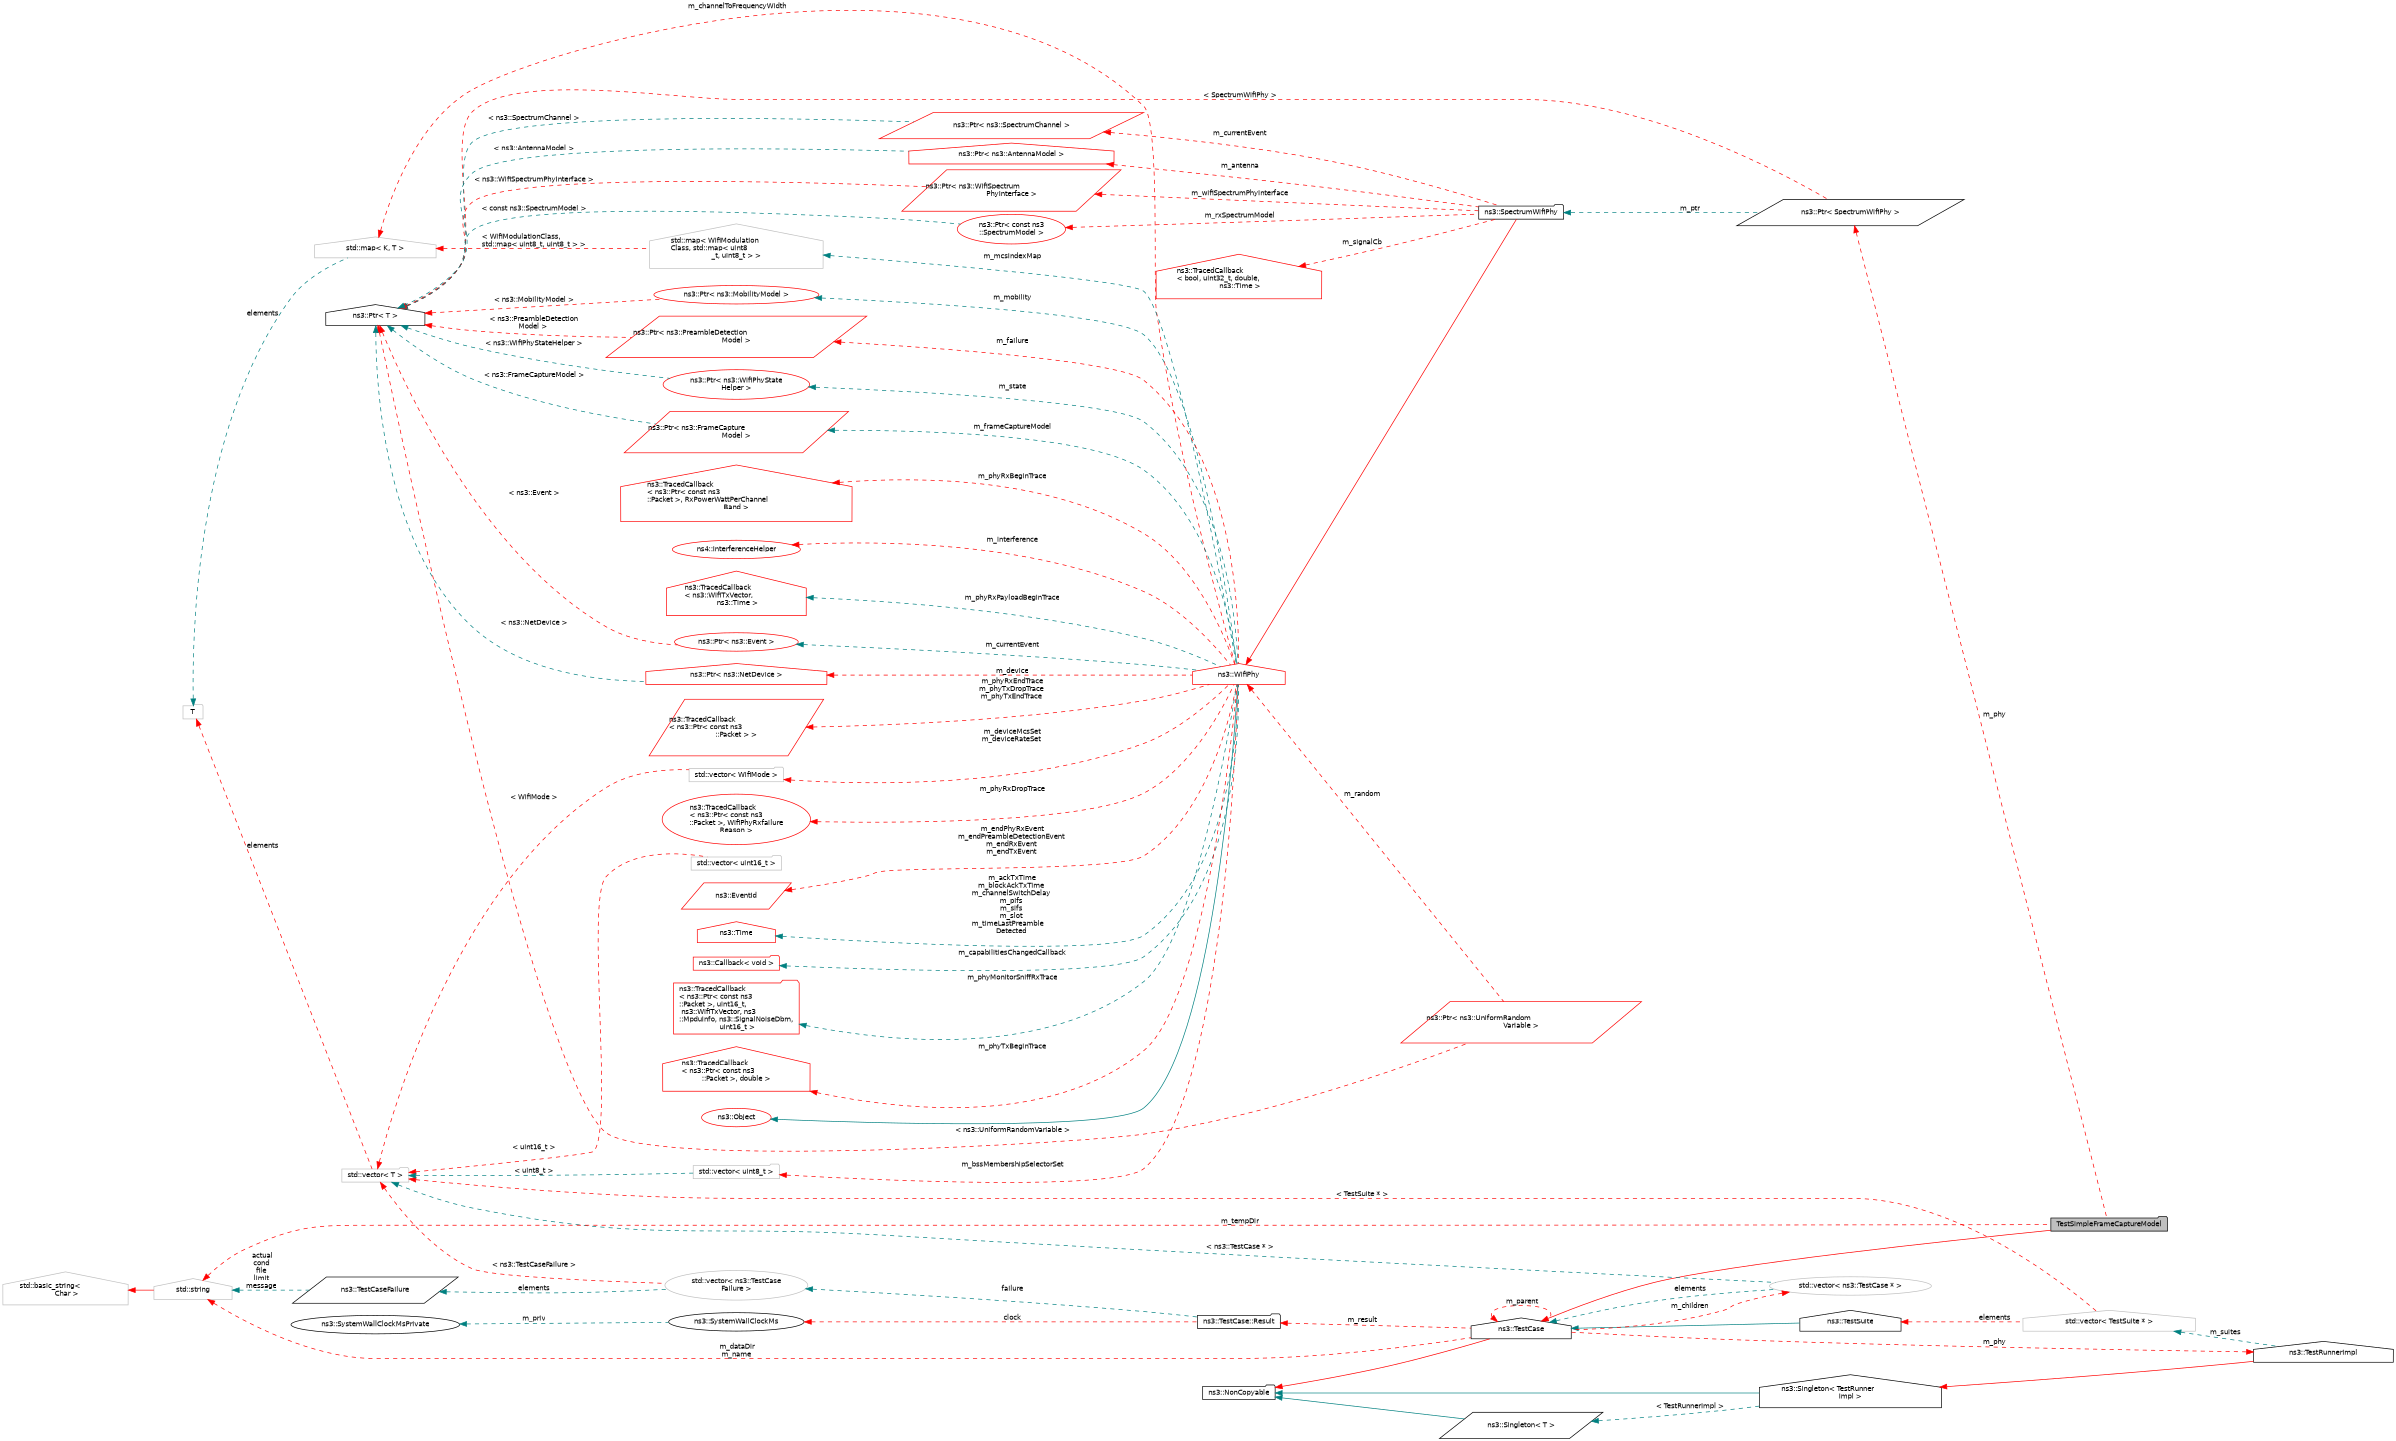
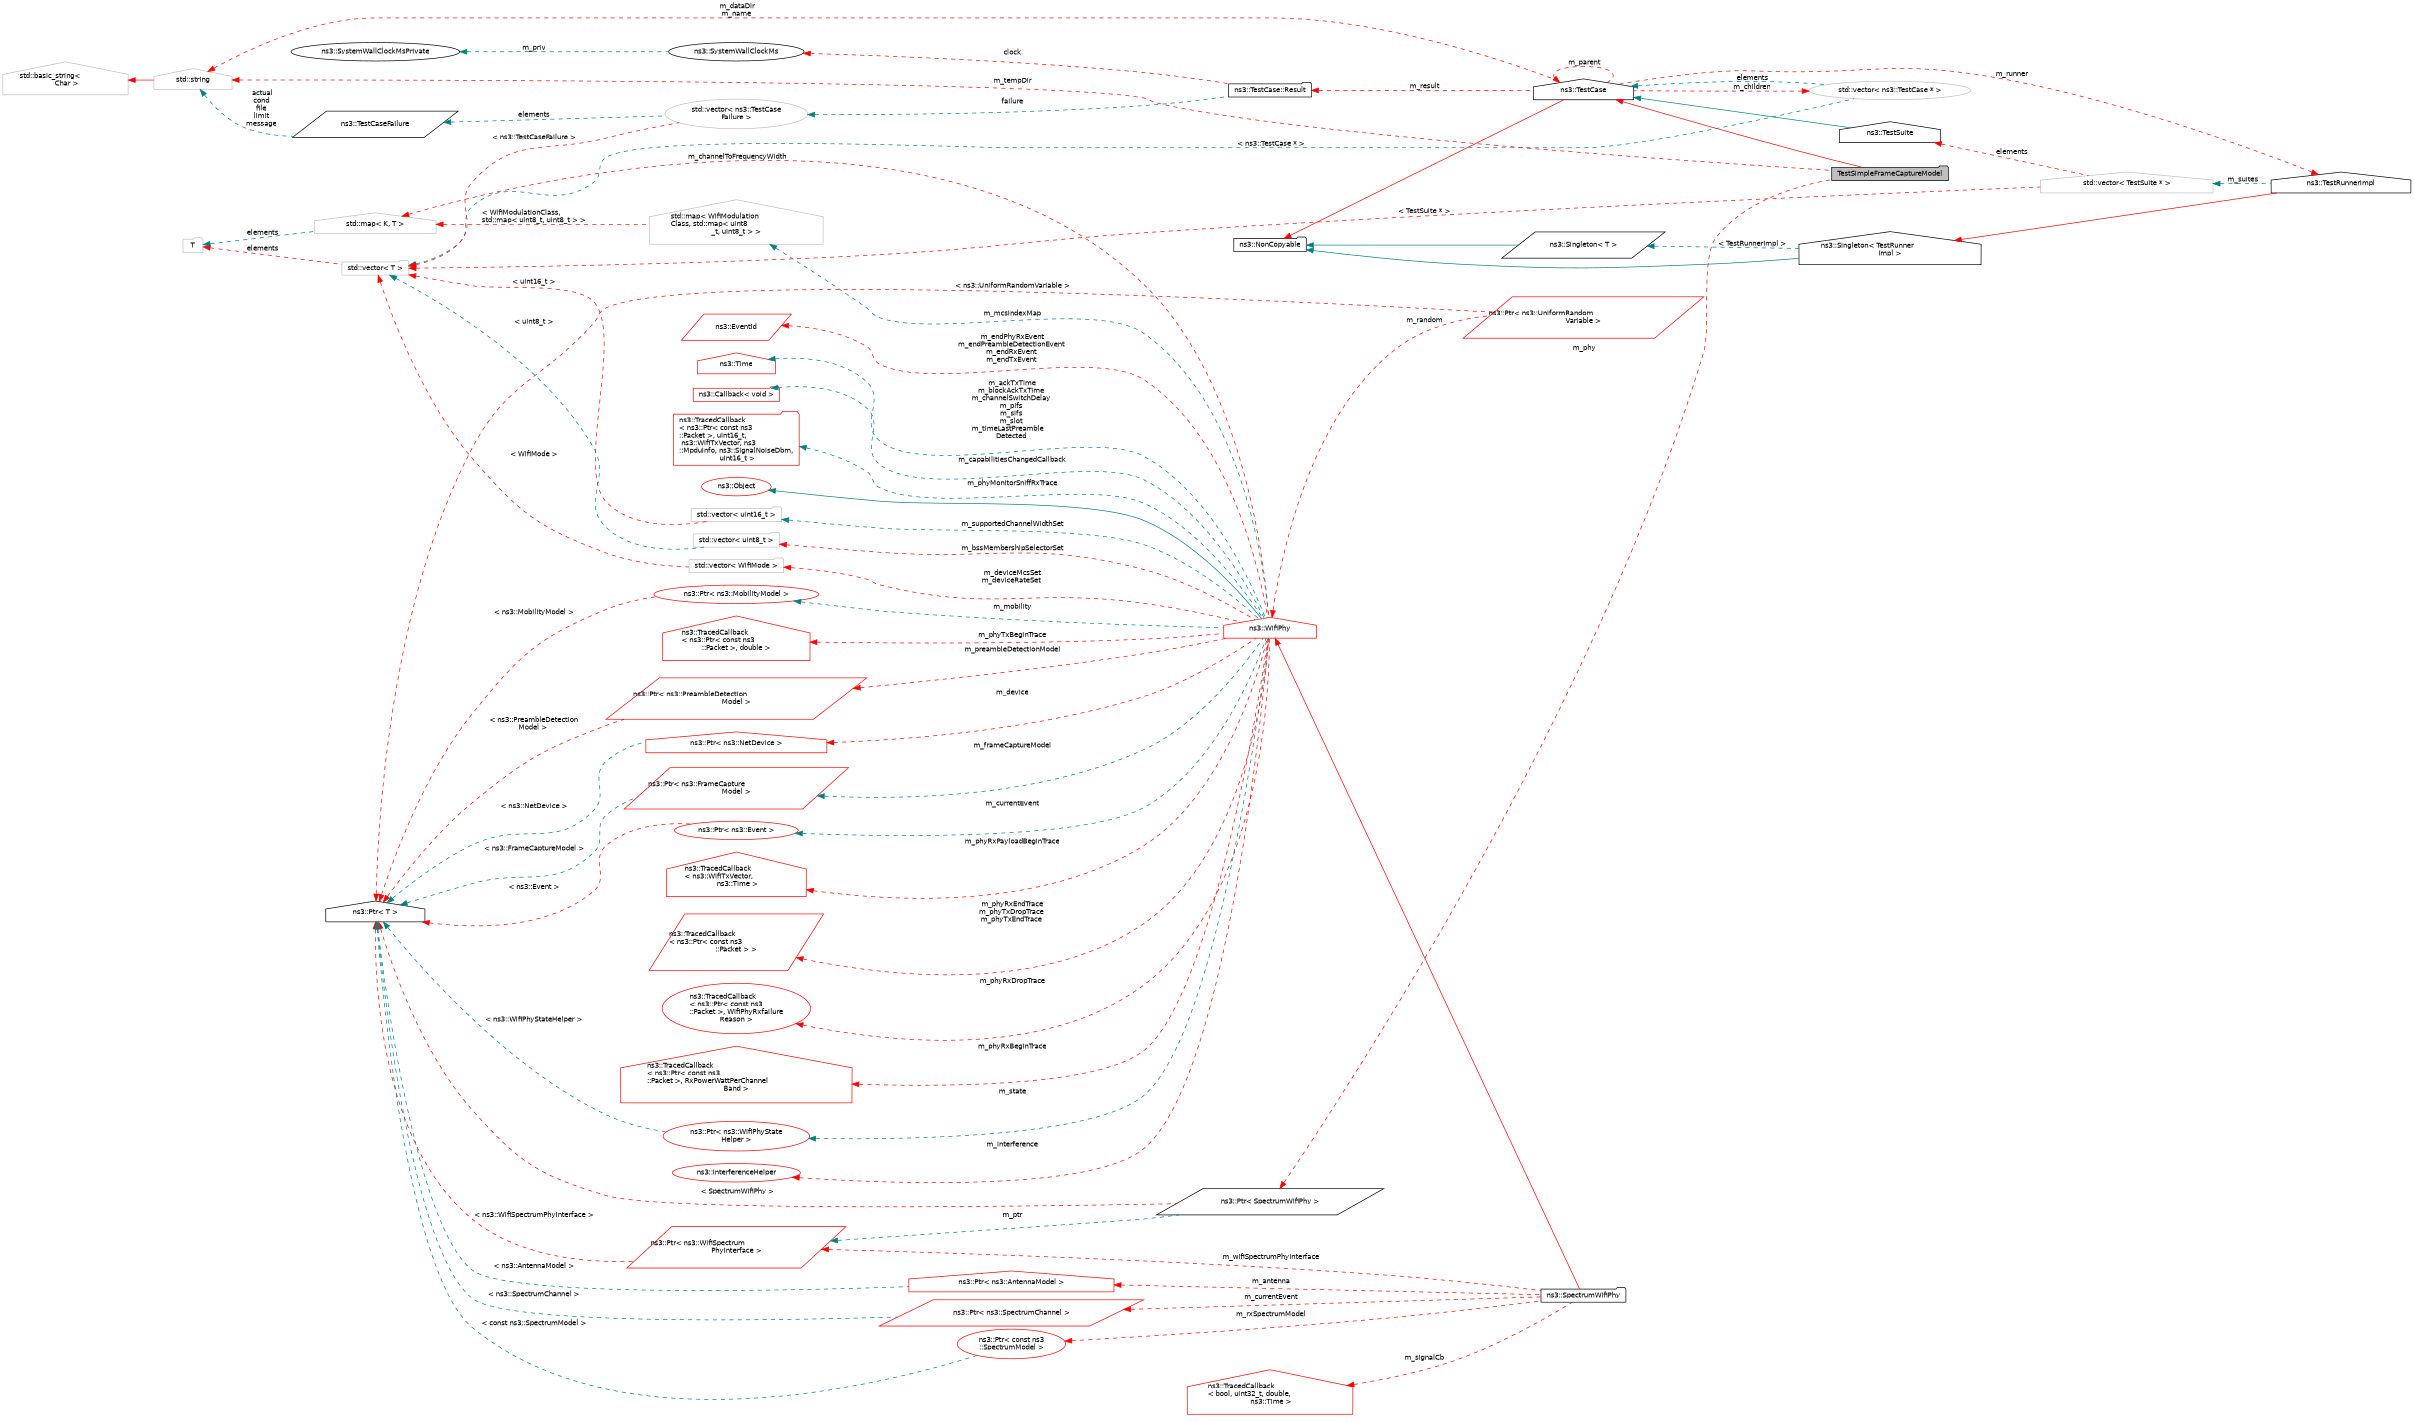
(1665, 213) -> (1009, 1229)
(1011, 341) -> (1011, 650)
none -> (1036, 532)
(736, 549) -> (736, 1173)
(1020, 616) -> (1102, 867)
(1994, 1342) -> (2011, 74)
